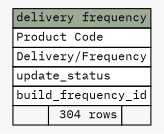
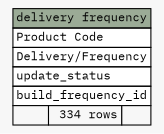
(89, 115) -> (89, 115)
